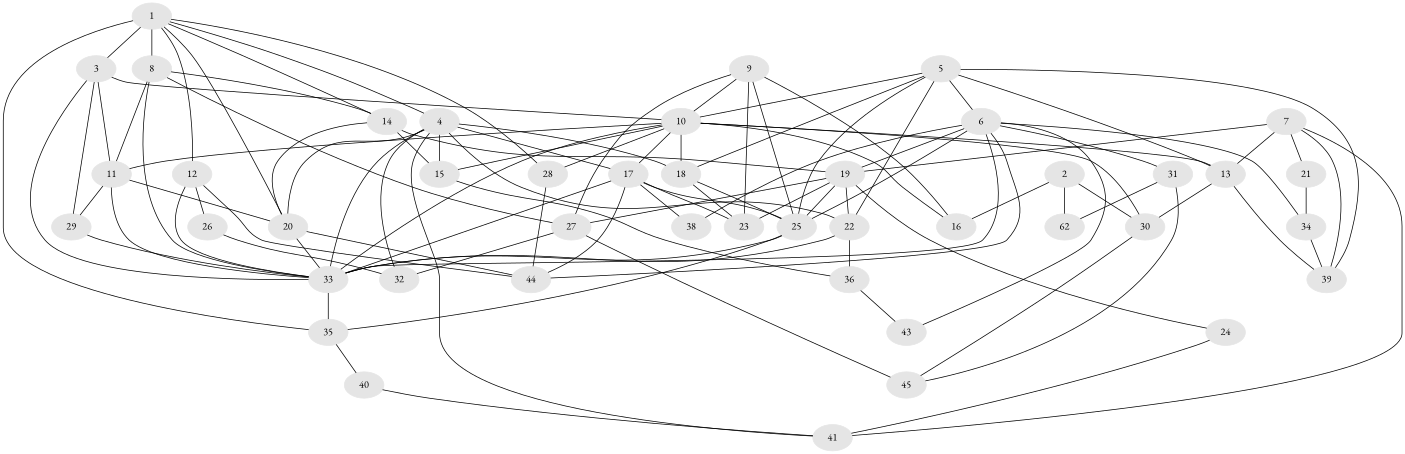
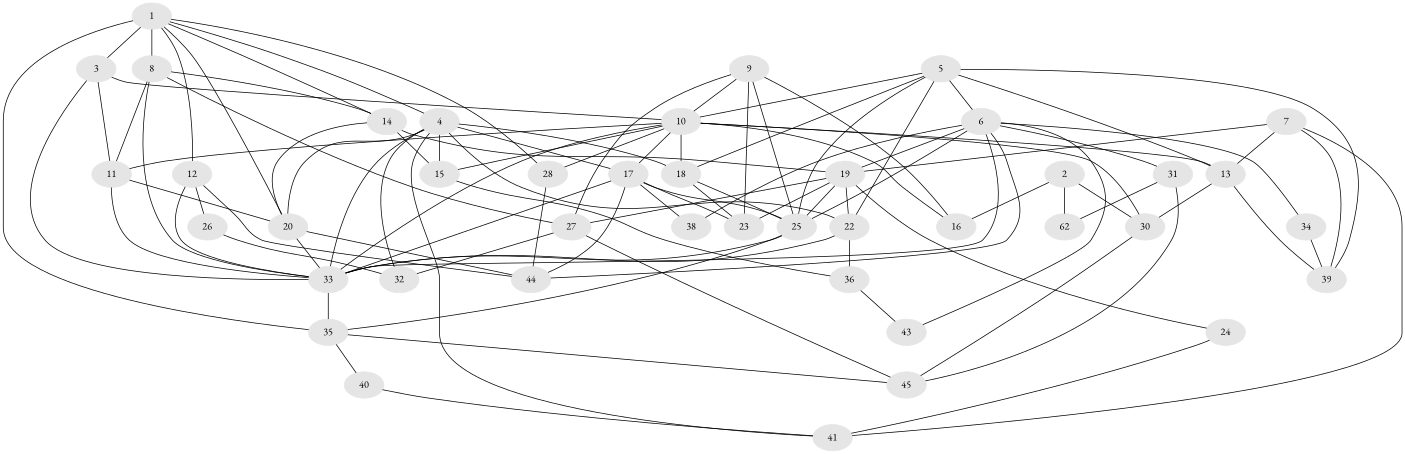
(1306, 174) -> none
(71, 227) -> none
none -> (617, 359)
